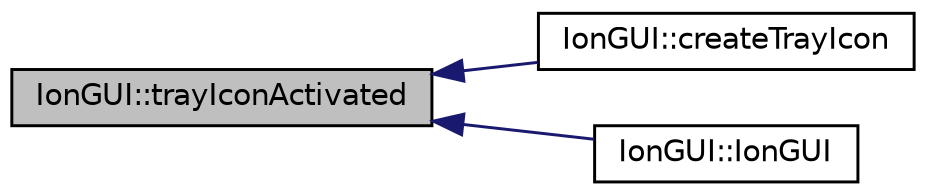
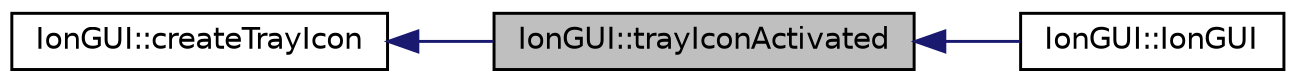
(500, 67) -> (456, 41)
